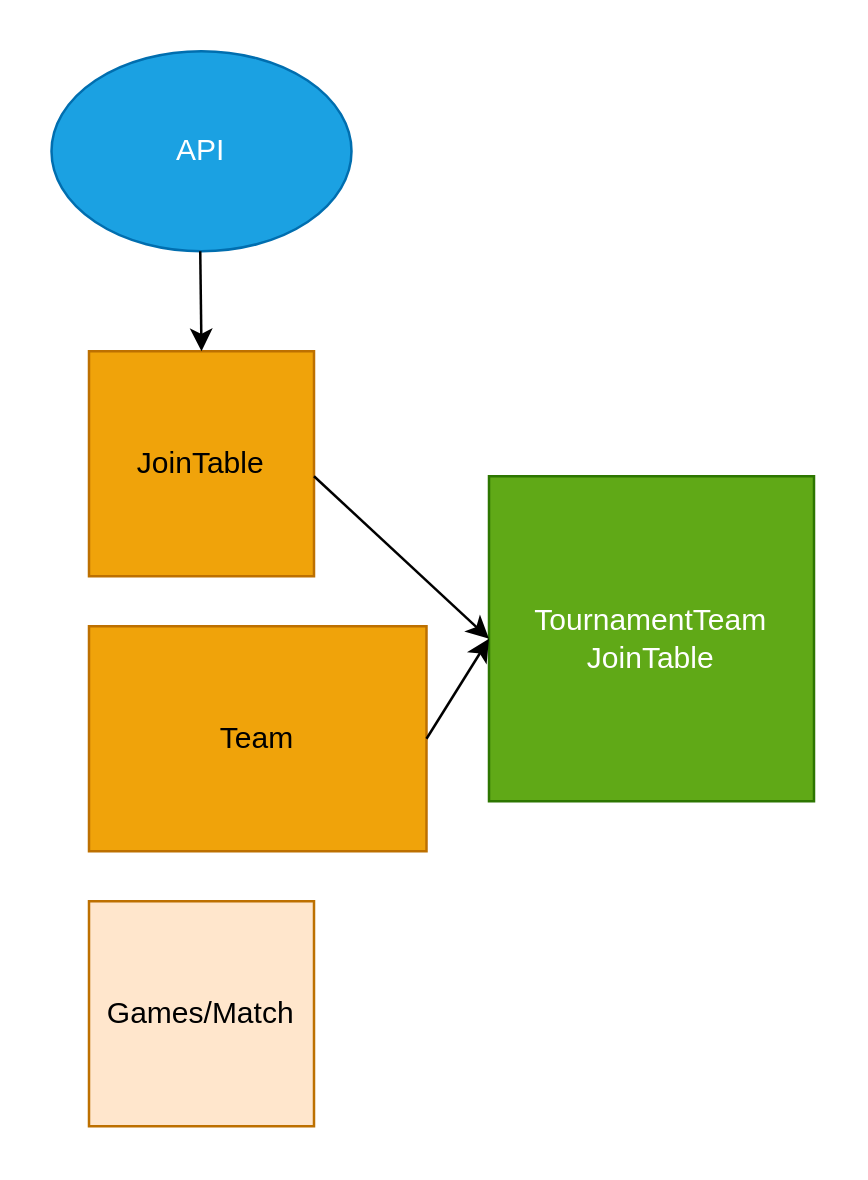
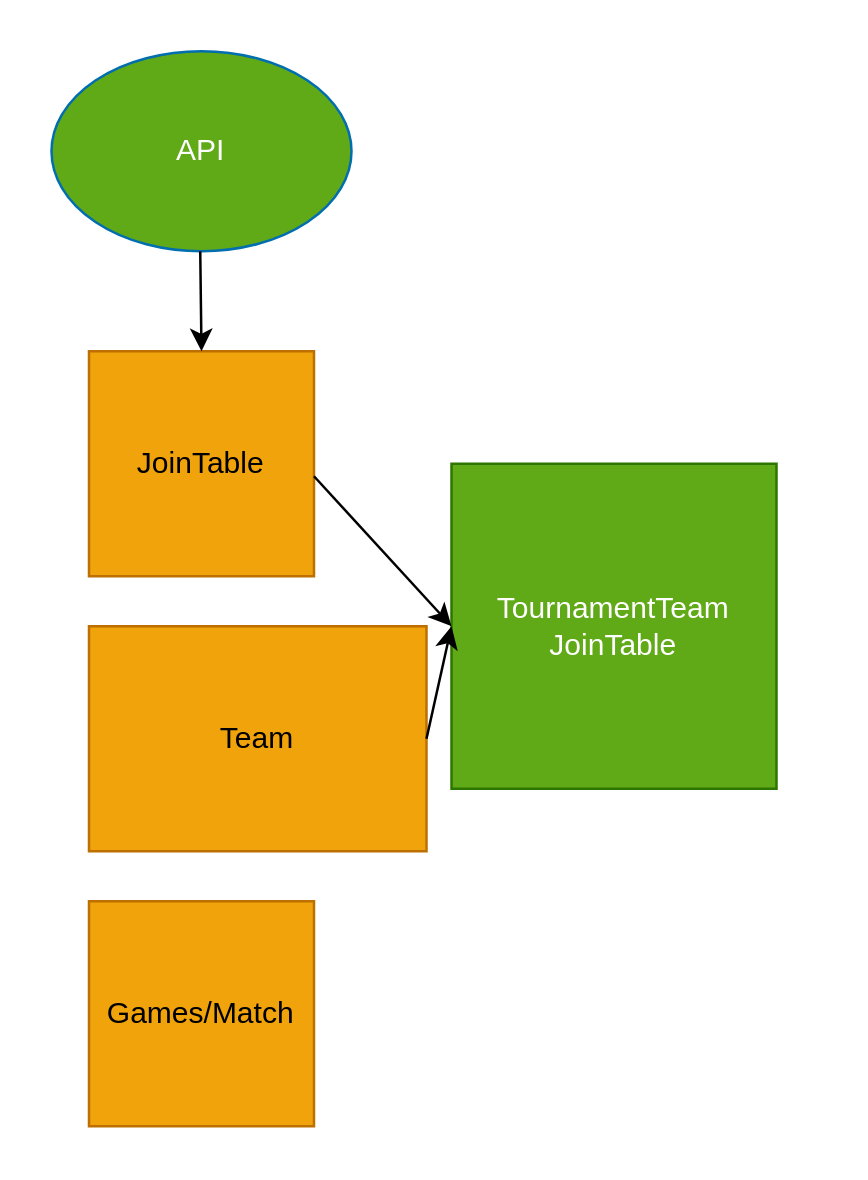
(201, 151) -> (201, 151)
(651, 639) -> (614, 626)
(201, 1014) -> (201, 1014)
